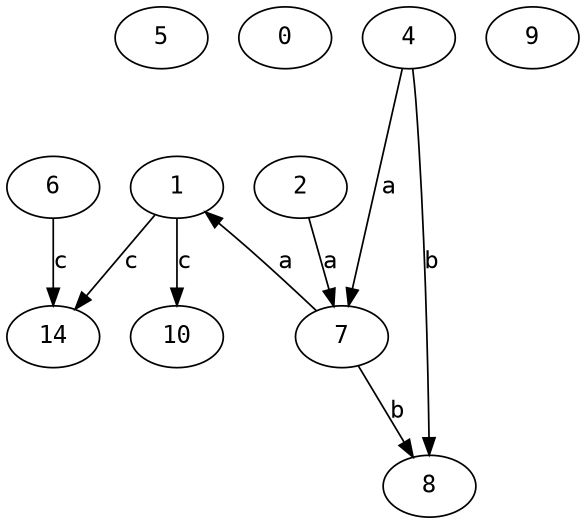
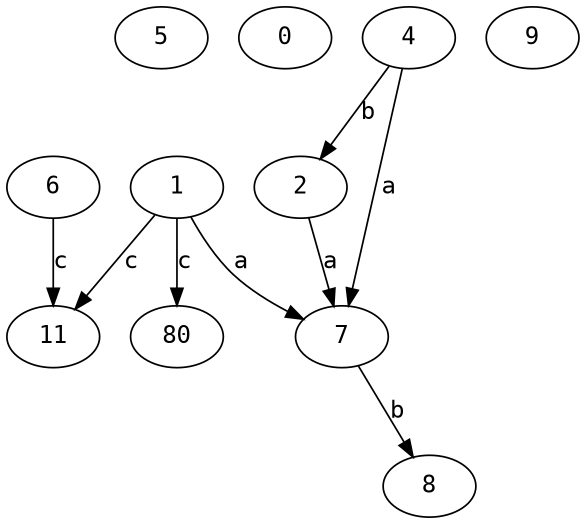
(424, 253) -> (360, 106)
(268, 266) -> (231, 273)
(53, 337) -> (53, 337)
(177, 337) -> (177, 337)
